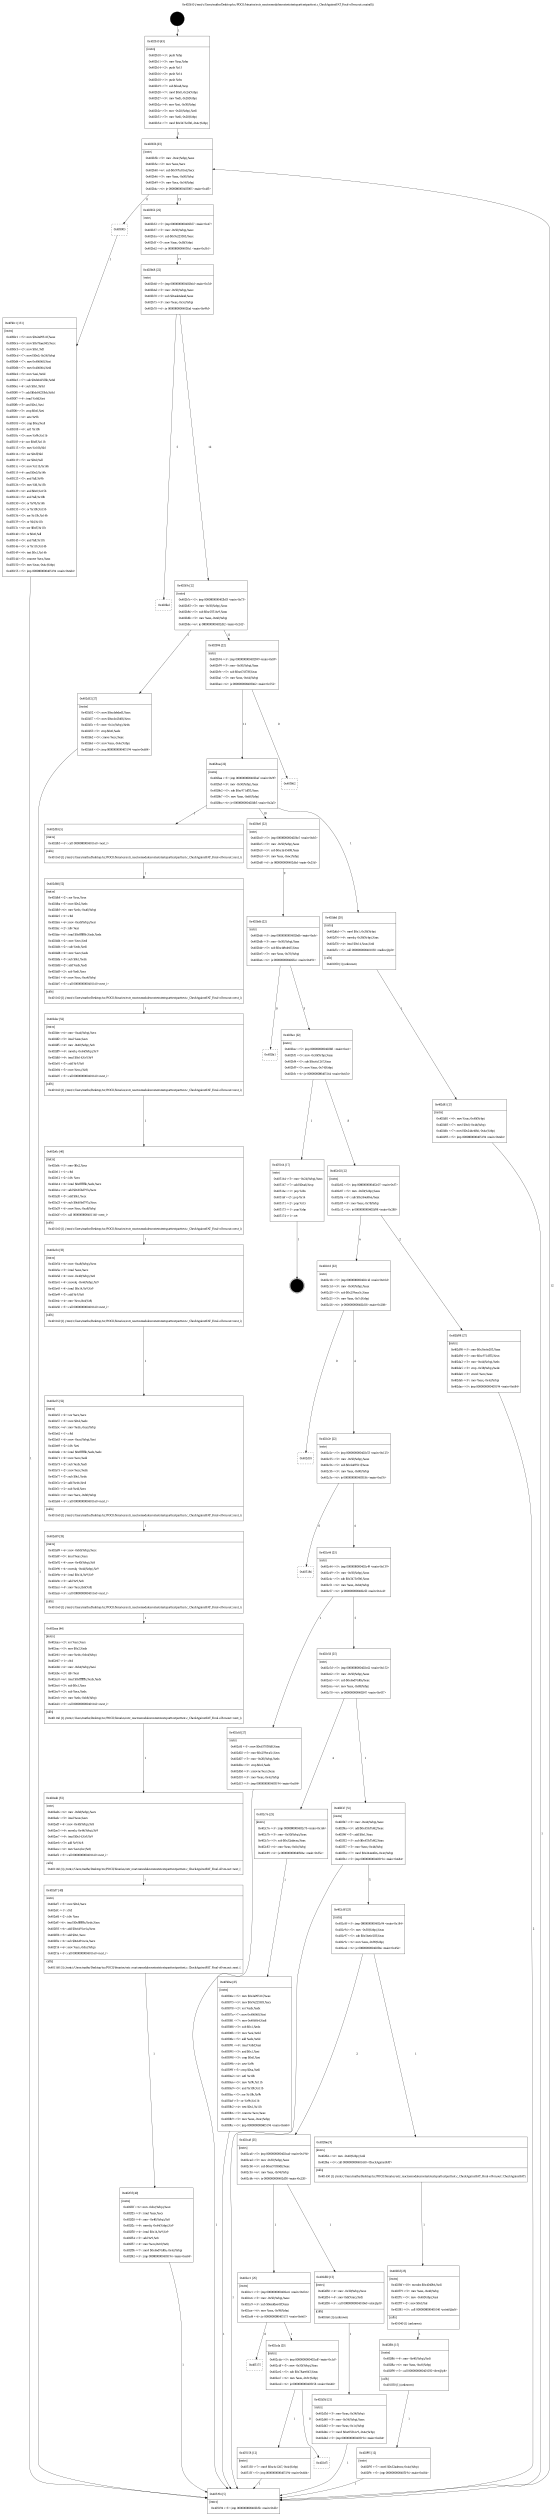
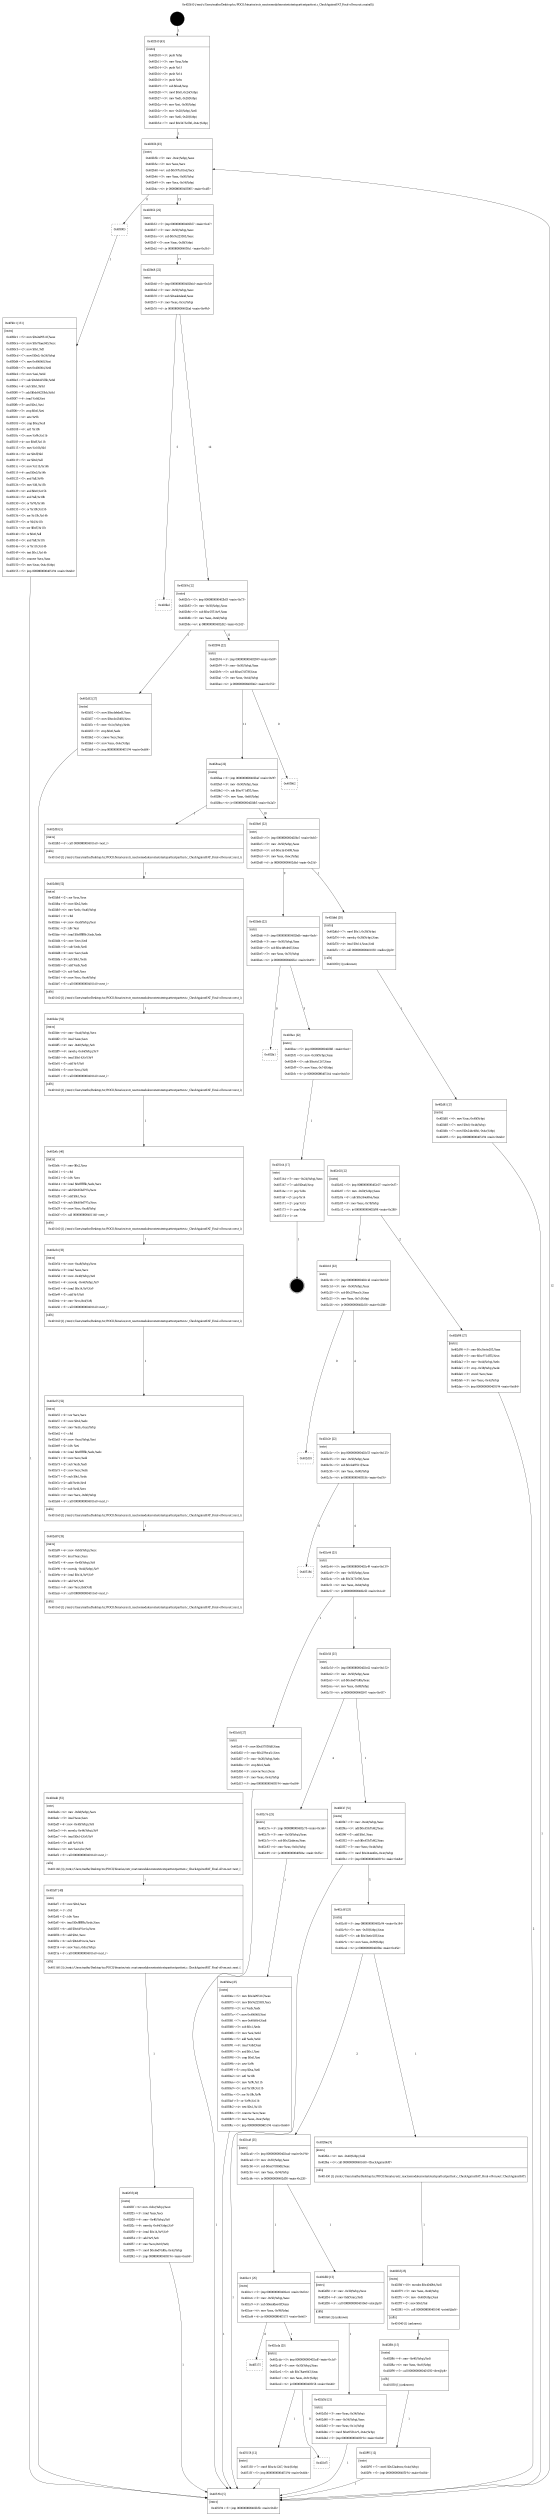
(338, 840) -> (329, 888)
(340, 1122) -> none
(144, 1673) -> none
